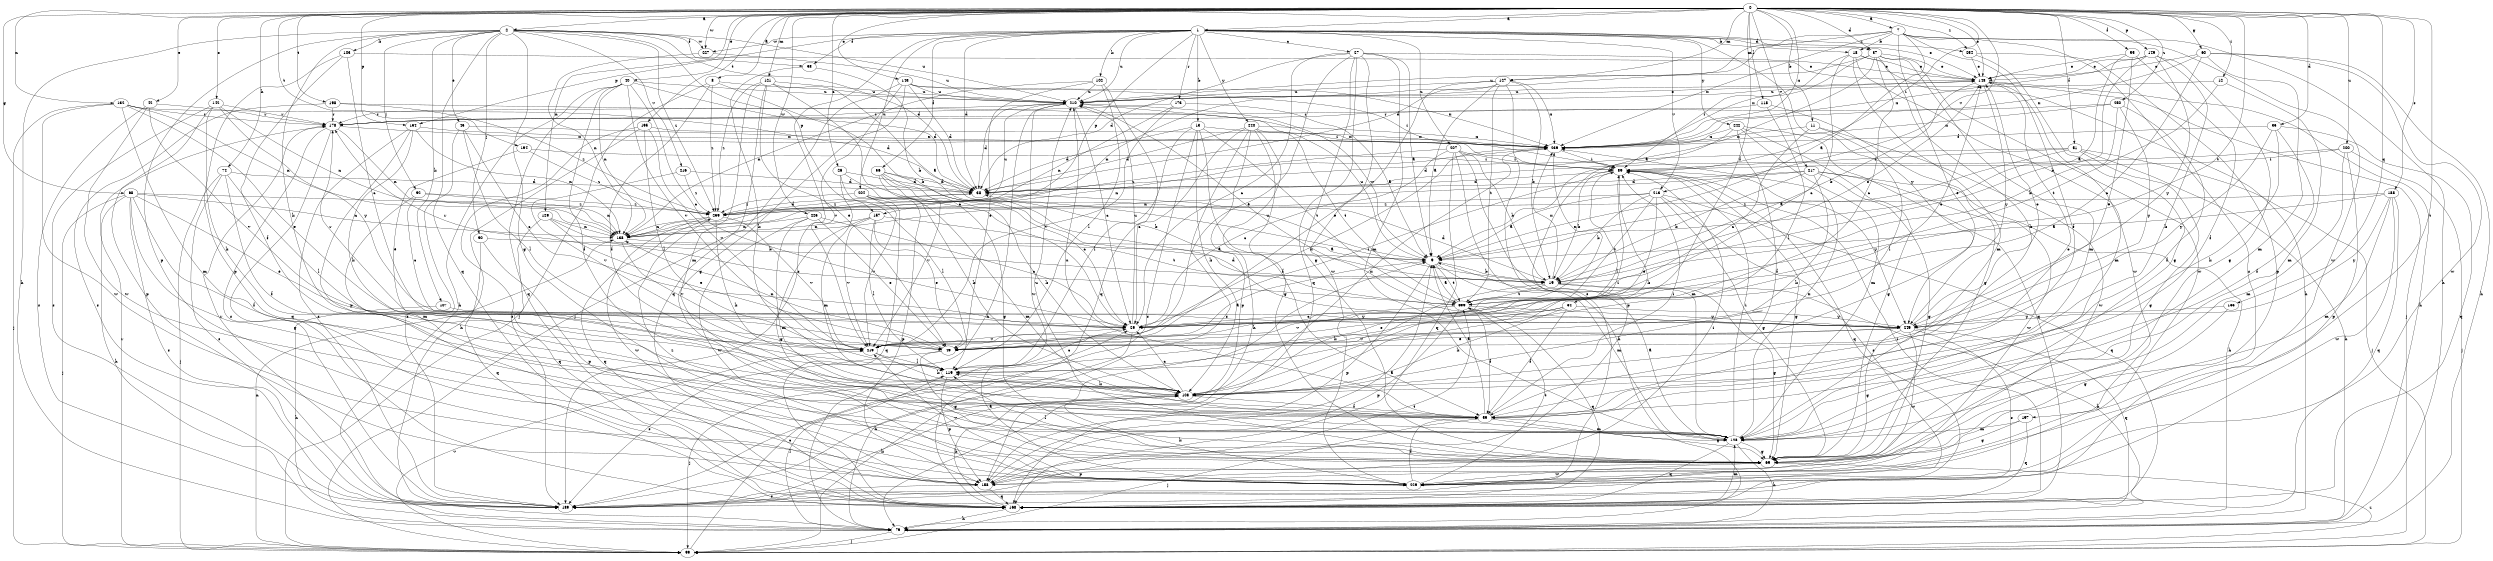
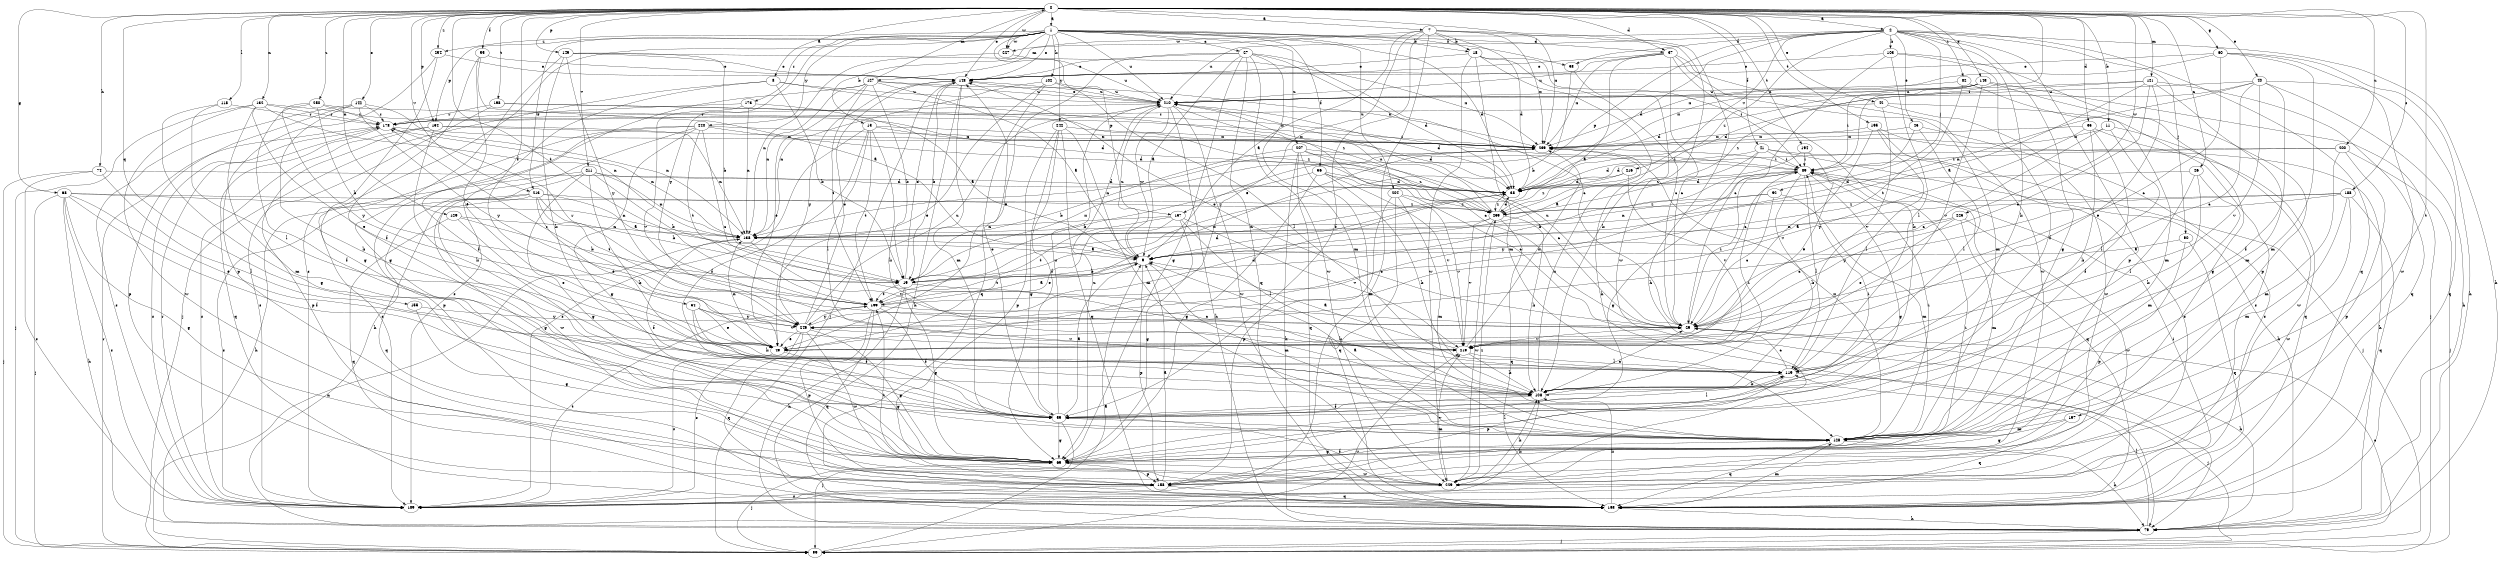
(1639, 67) -> (950, 45)
(2221, 81) -> (1964, 81)
(1958, 137) -> (1850, 137)
(2075, 148) -> (1762, 148)
(1811, 171) -> (589, 171)
none -> (1908, 229)
(443, 306) -> none
(1462, 306) -> (874, 306)
(801, 391) -> (776, 364)
(1251, 424) -> (1090, 264)
(2370, 508) -> (752, 508)
